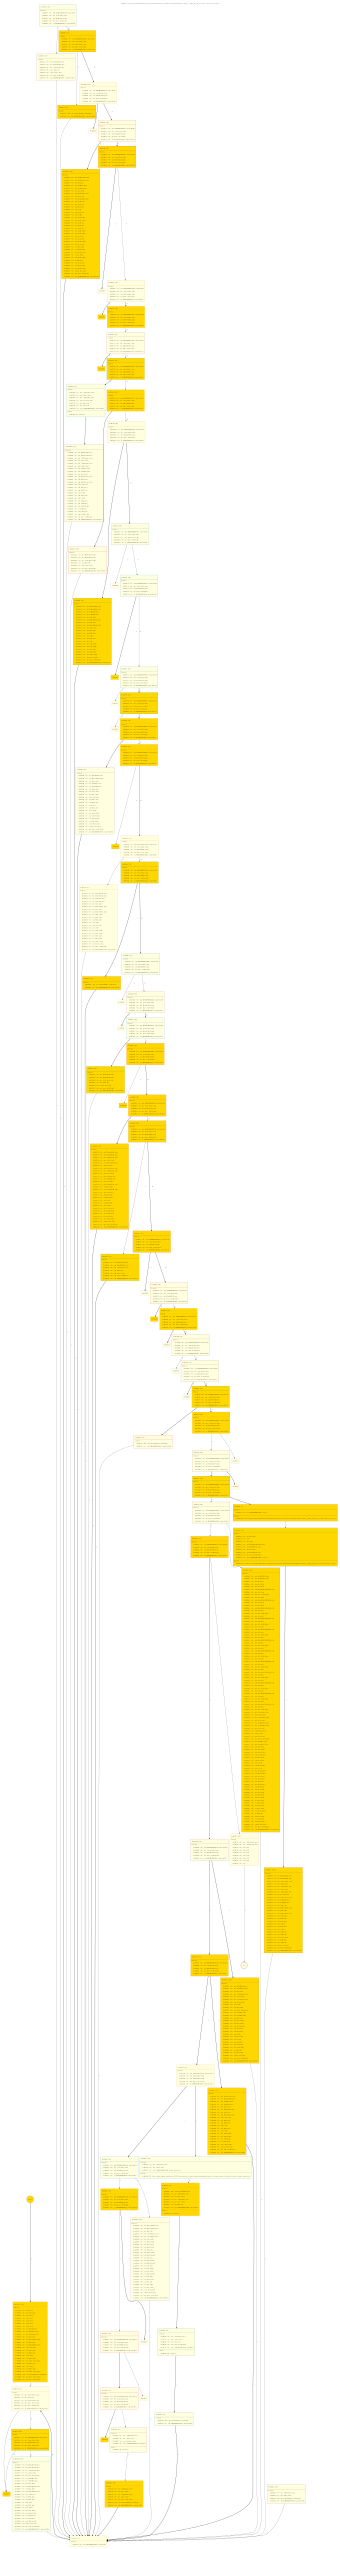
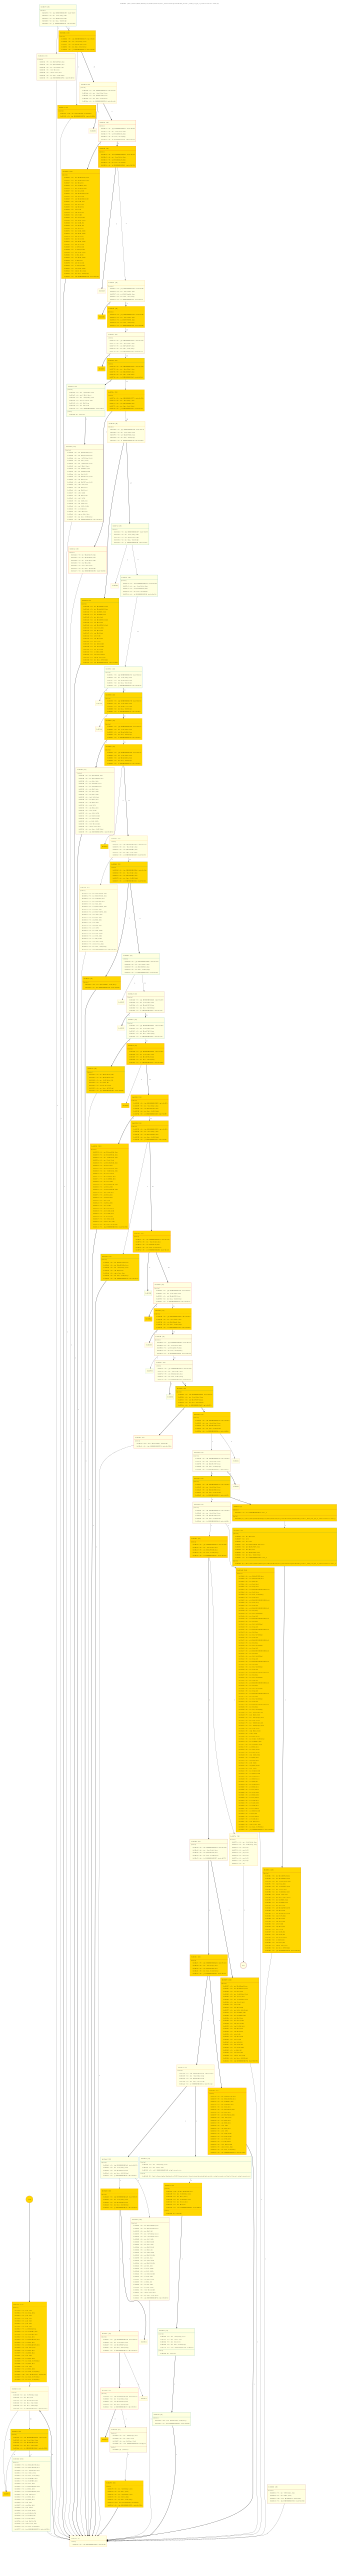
(115, 677) -> none
